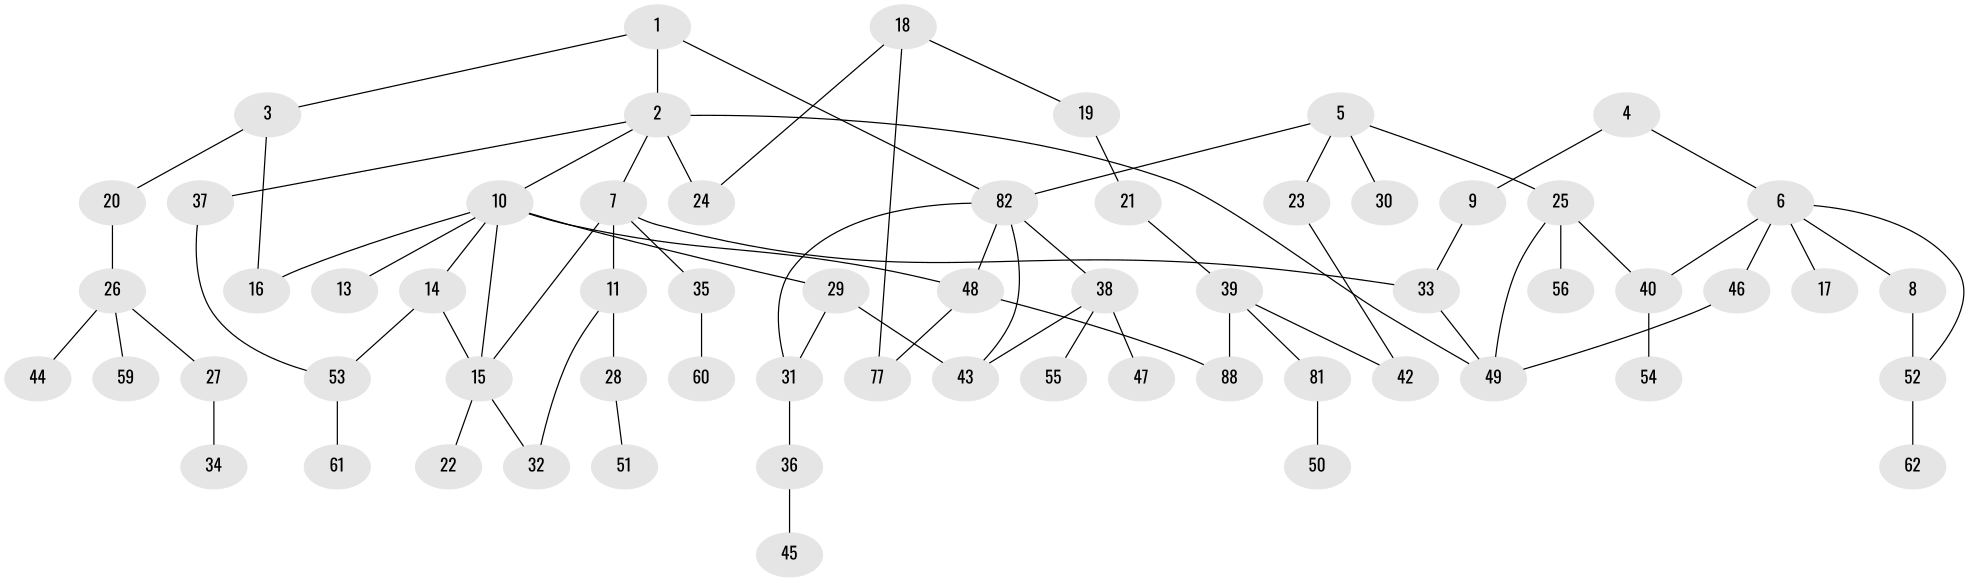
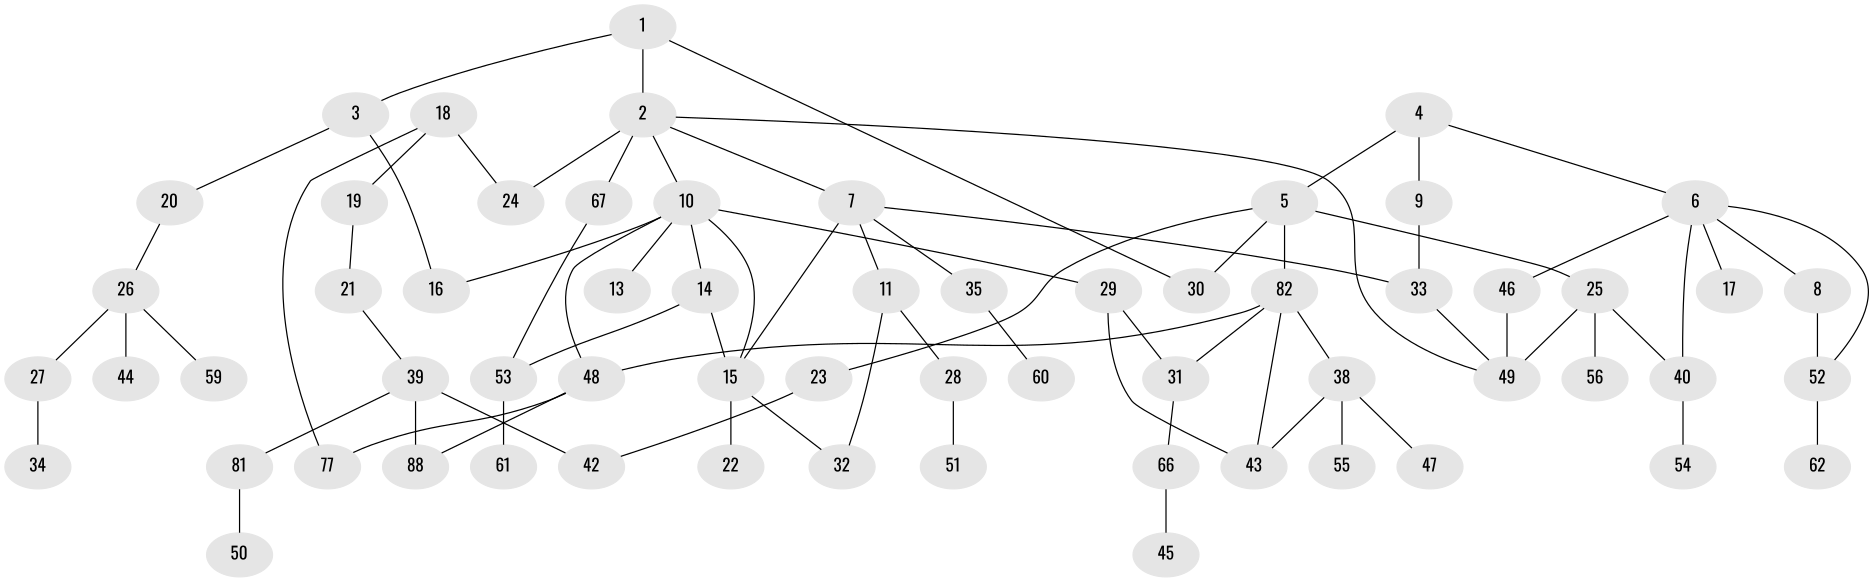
(824, 111) -> (920, 159)
none -> (1352, 159)
(200, 203) -> (599, 203)
(790, 467) -> (1166, 467)
